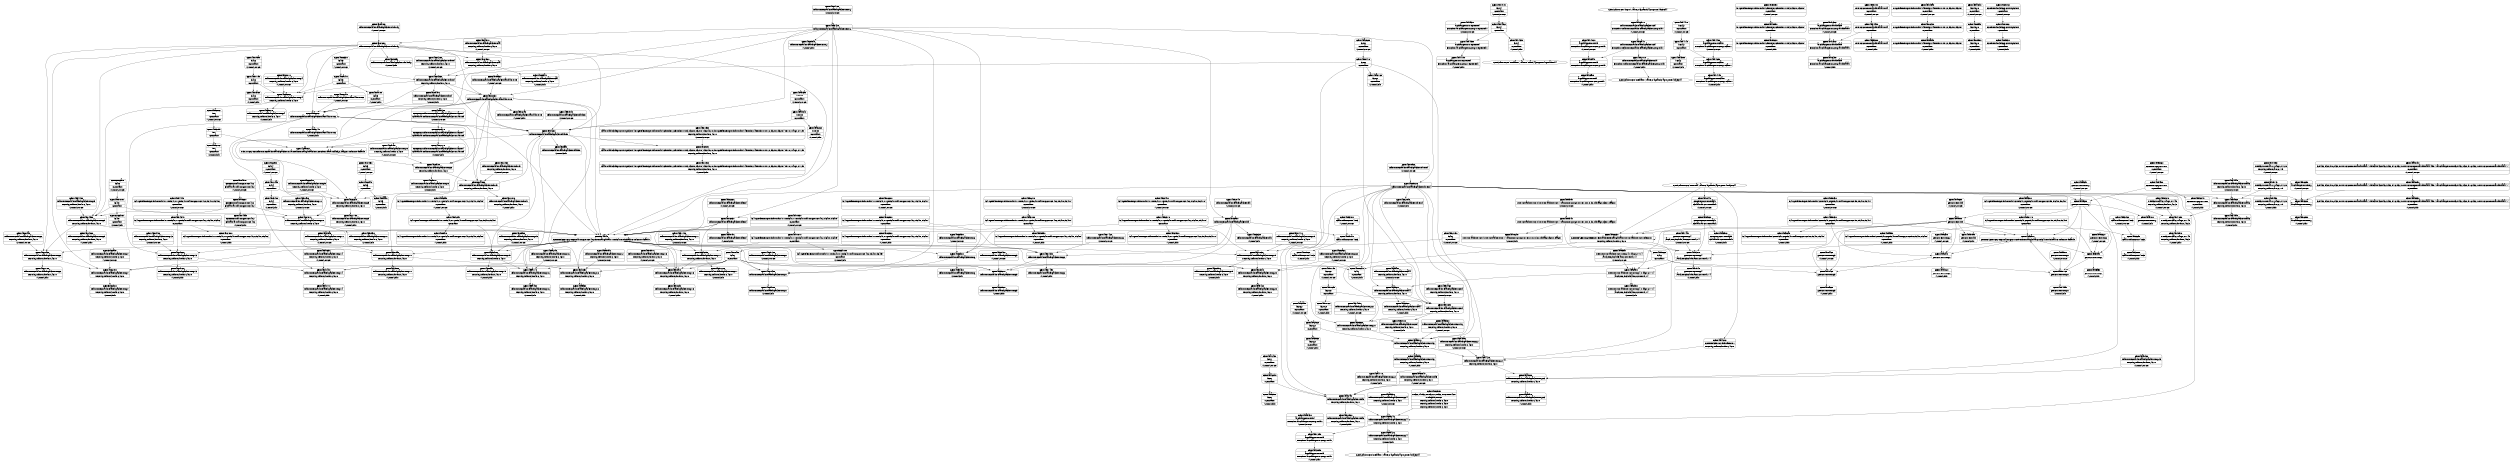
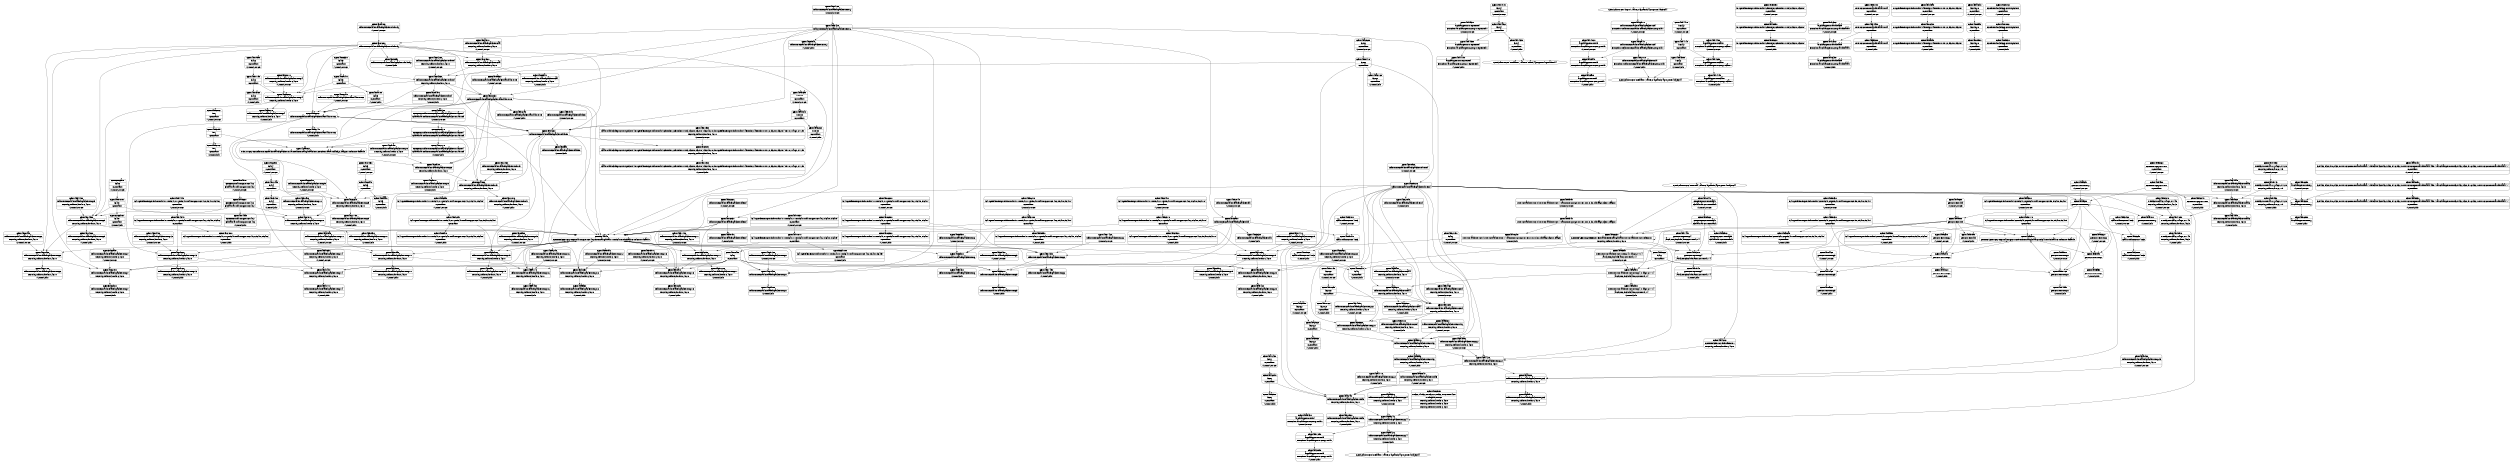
none -> (1663, 72)
